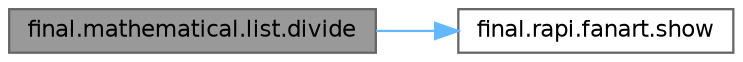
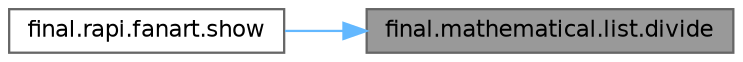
(405, 31) -> (314, 31)
